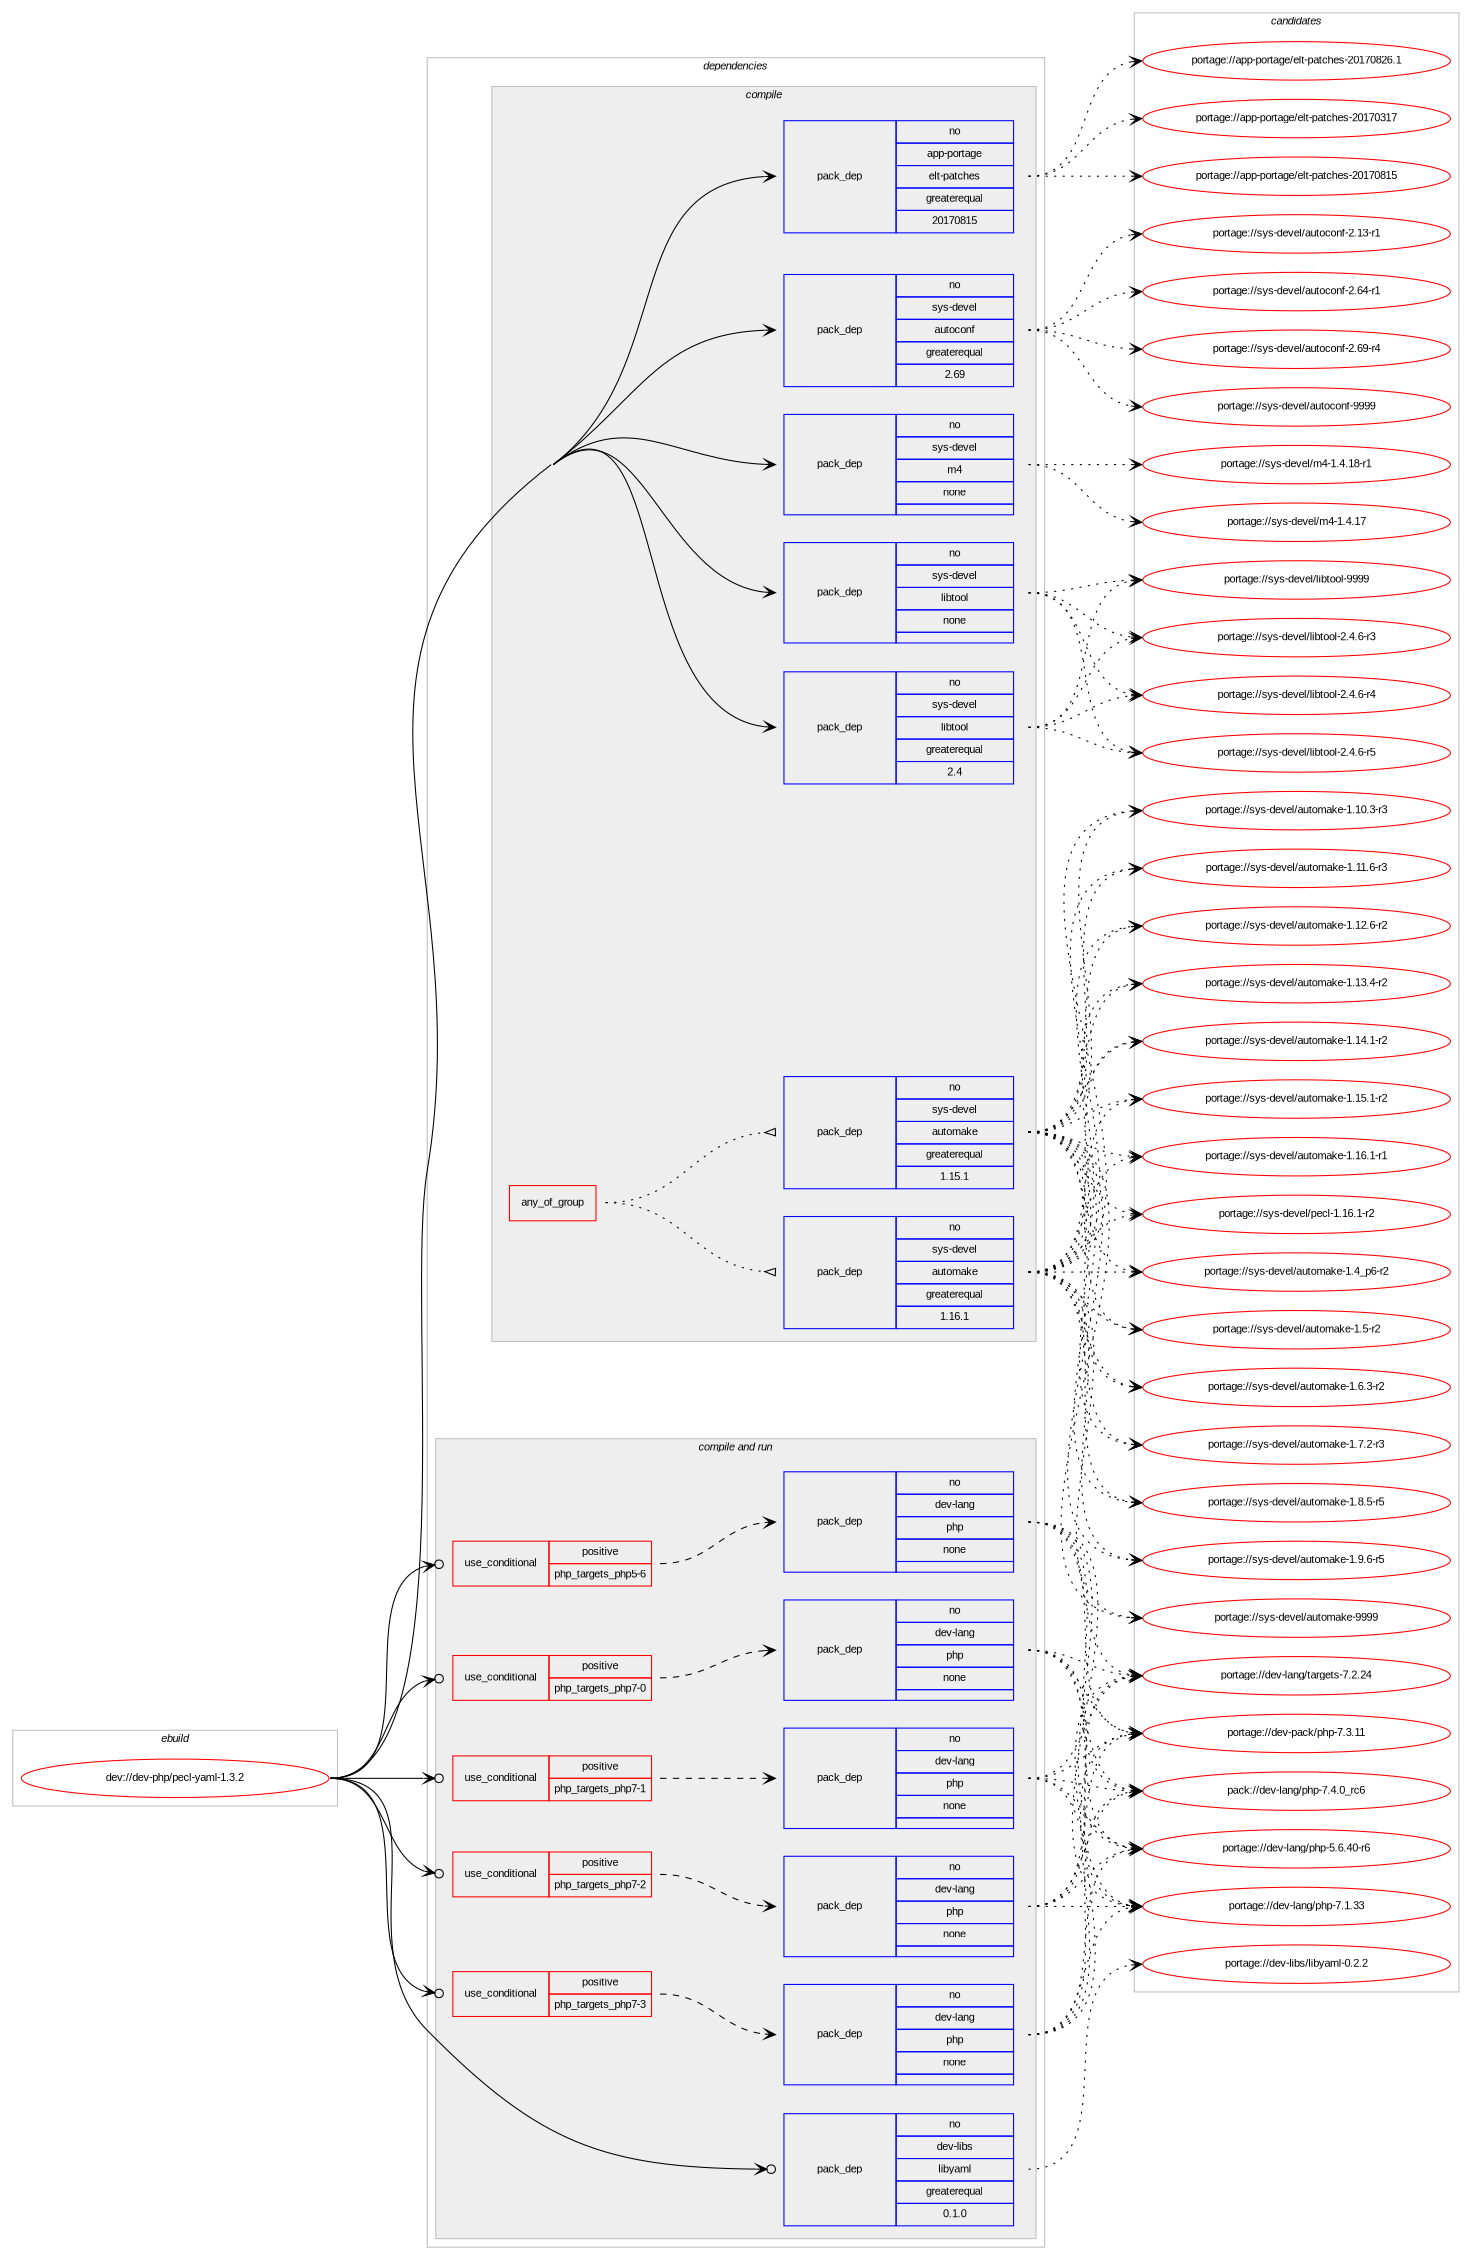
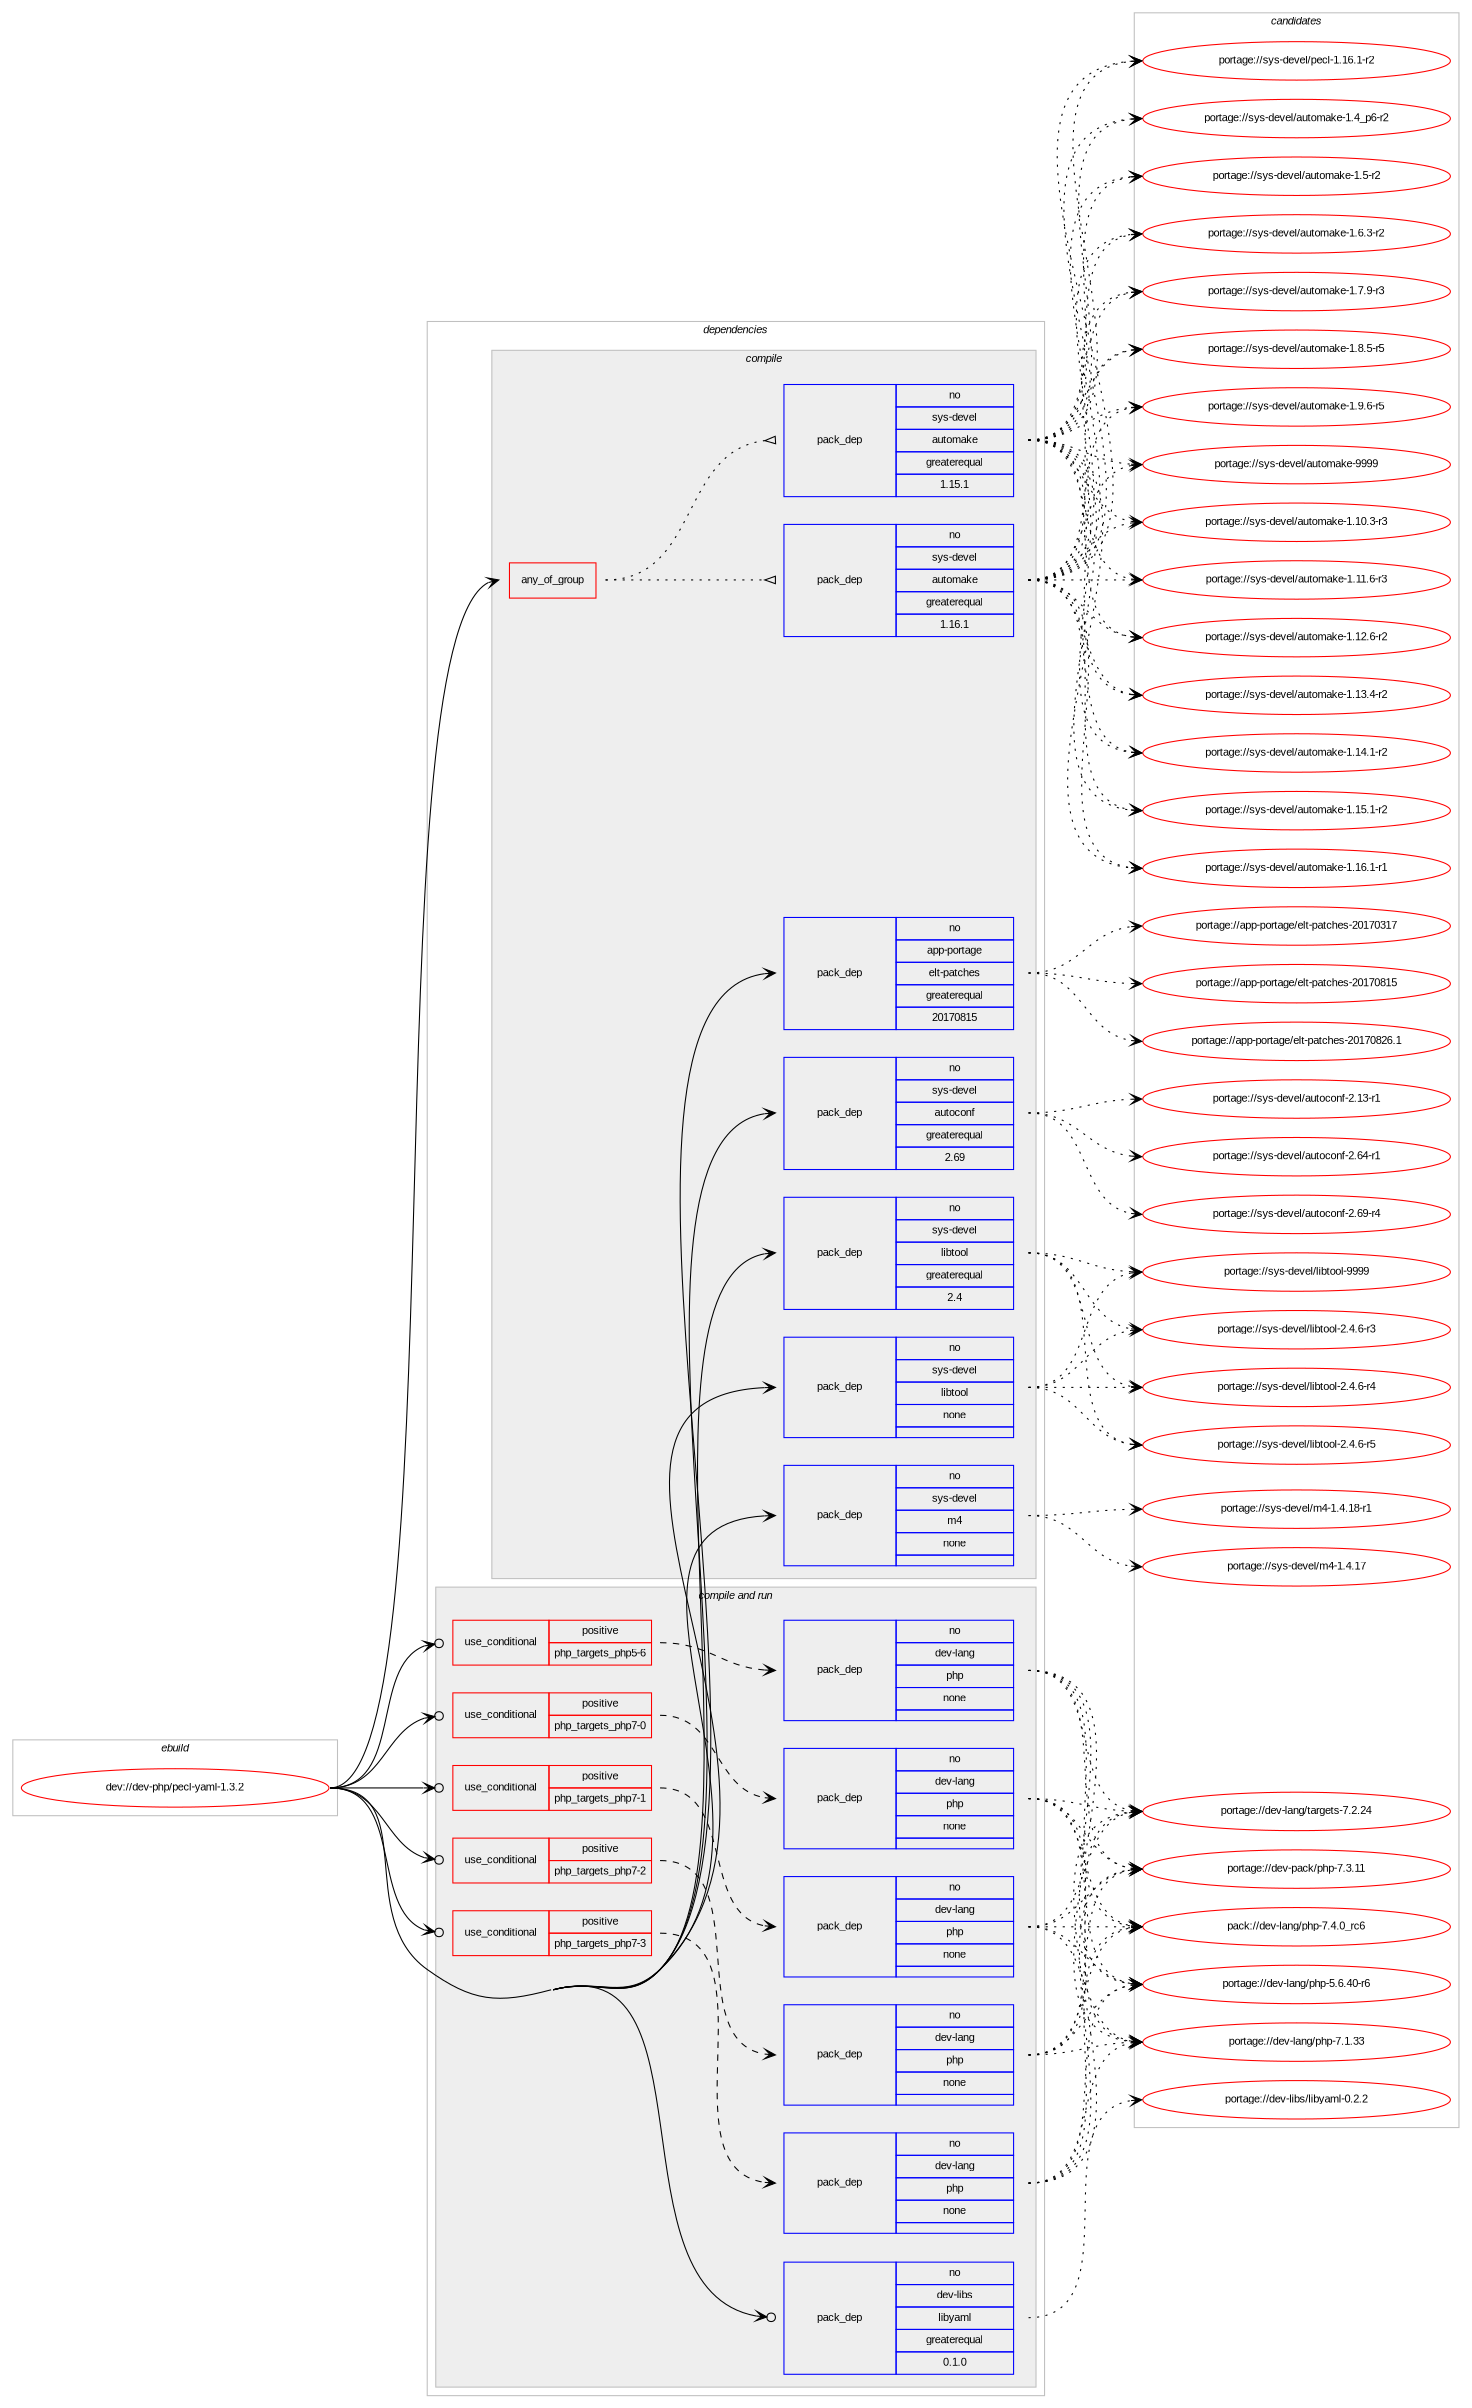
(1297, 407) -> none
none -> (414, 1188)
(1297, 1445) -> (1297, 292)
